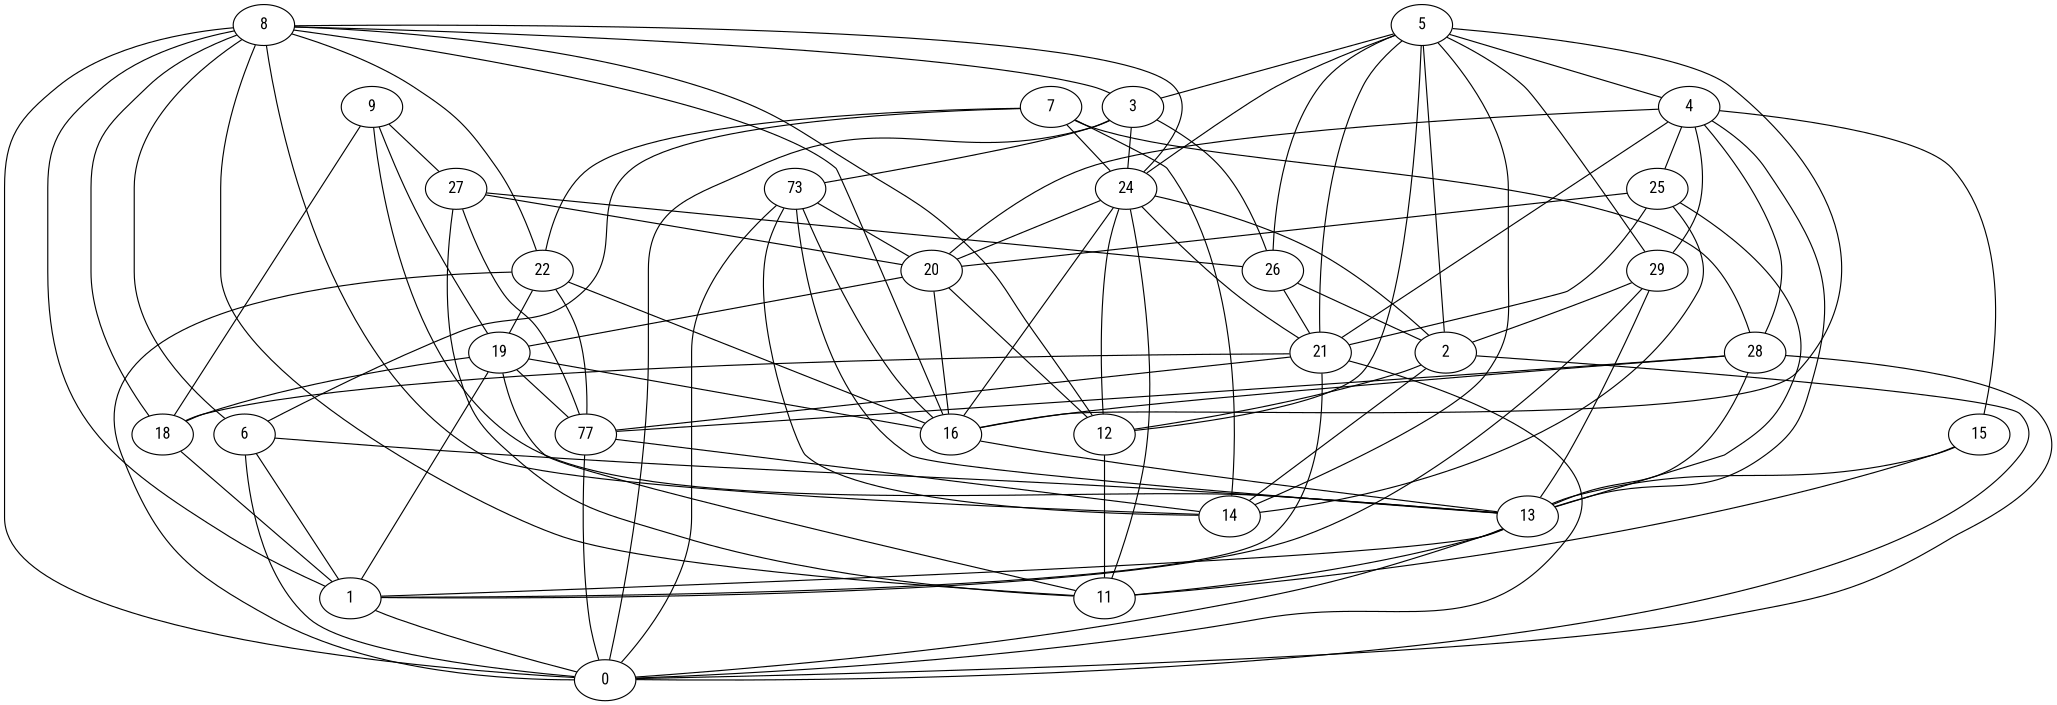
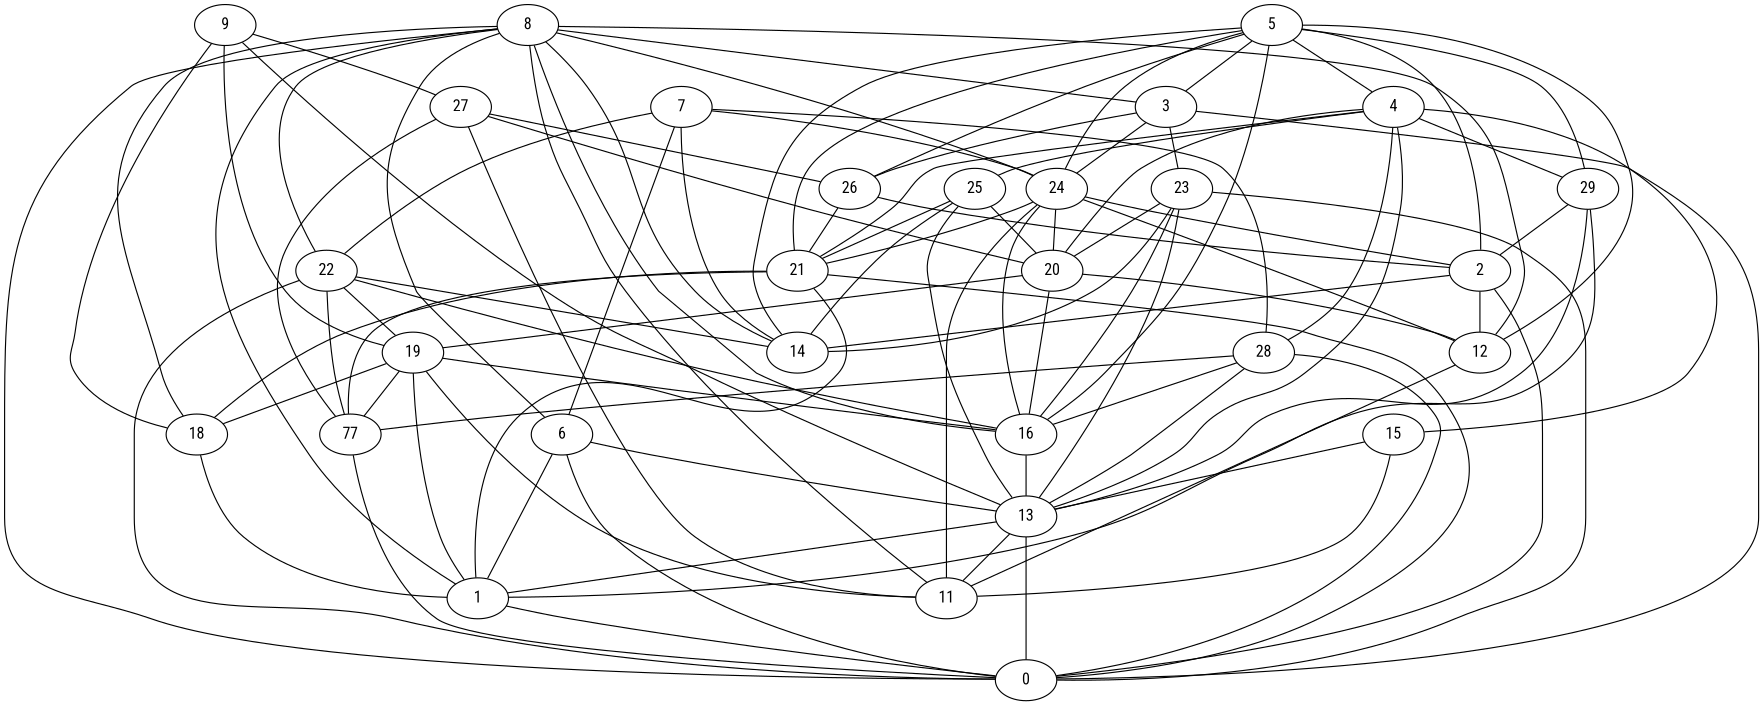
(795, 189) -> (1182, 189)
(1010, 488) -> (562, 312)
